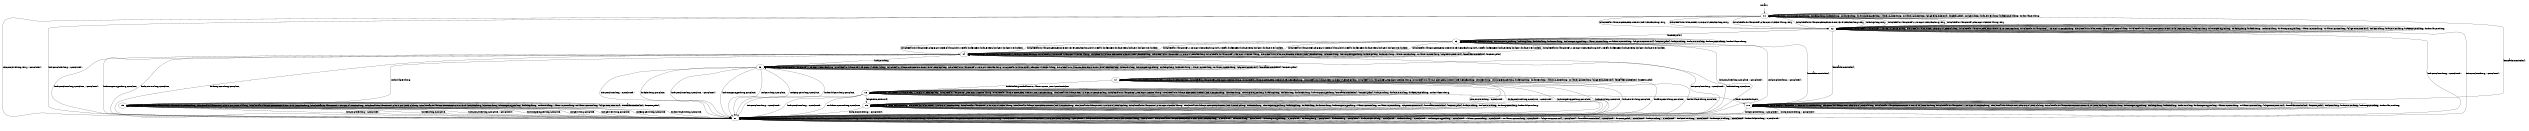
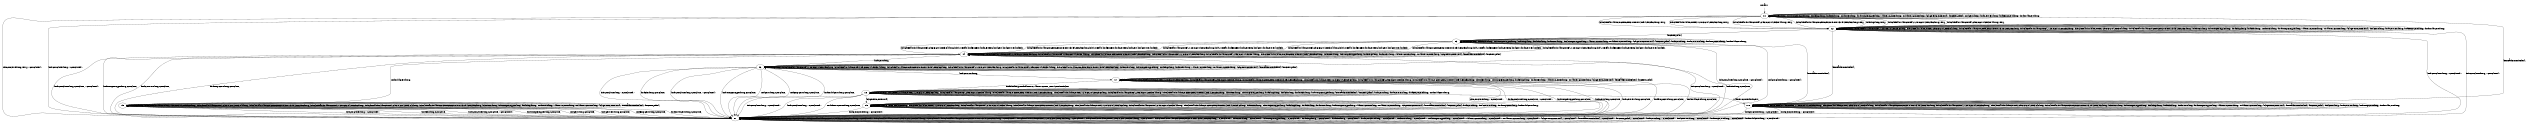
none -> (937, 74)
